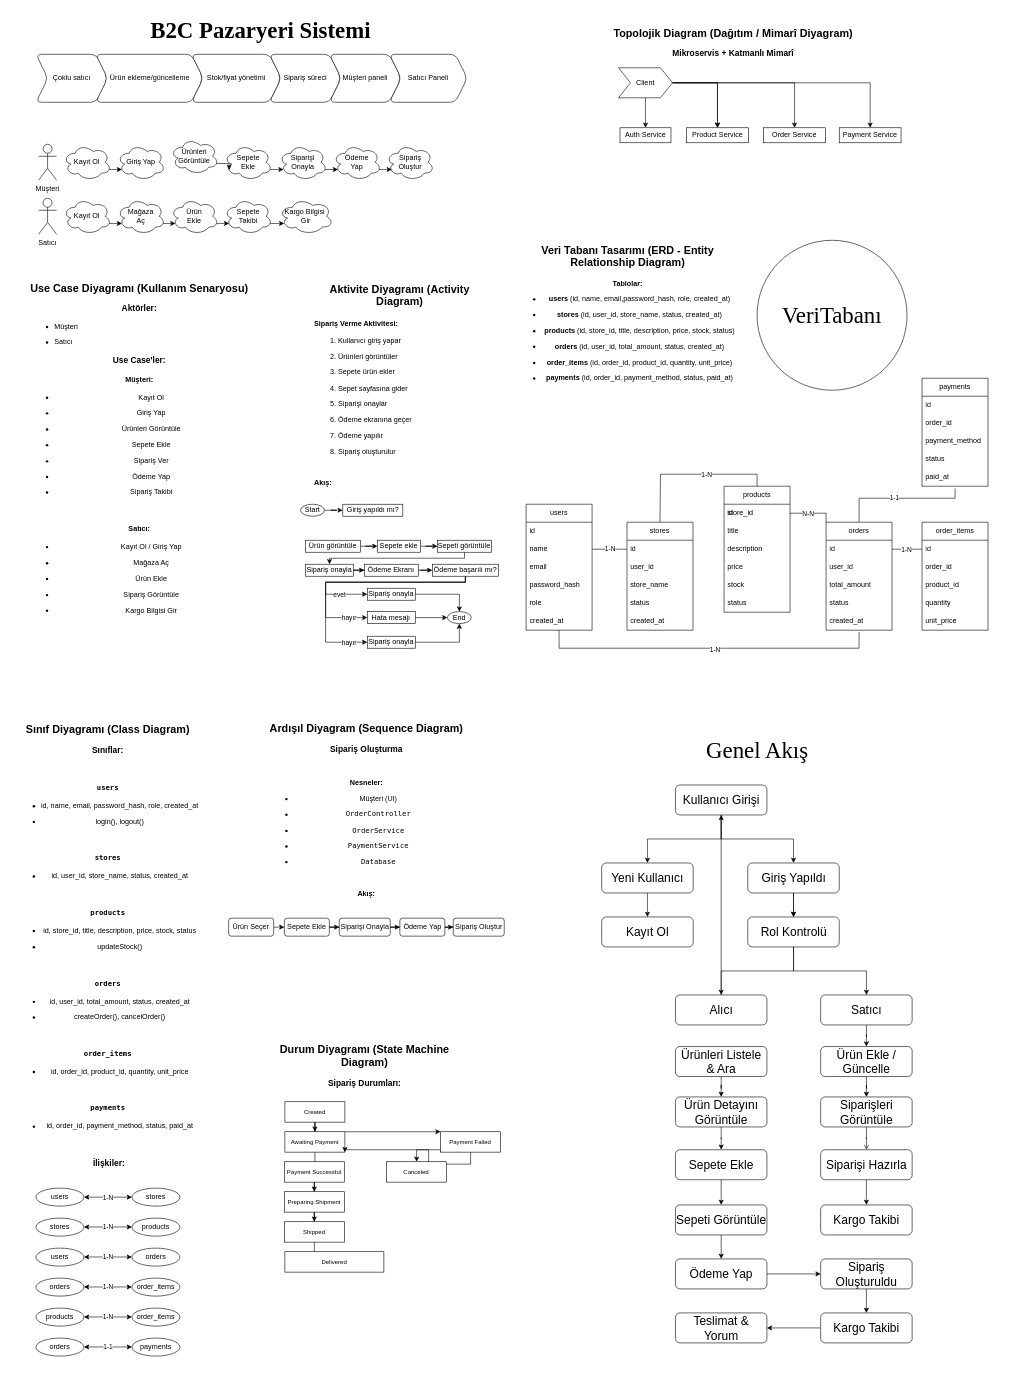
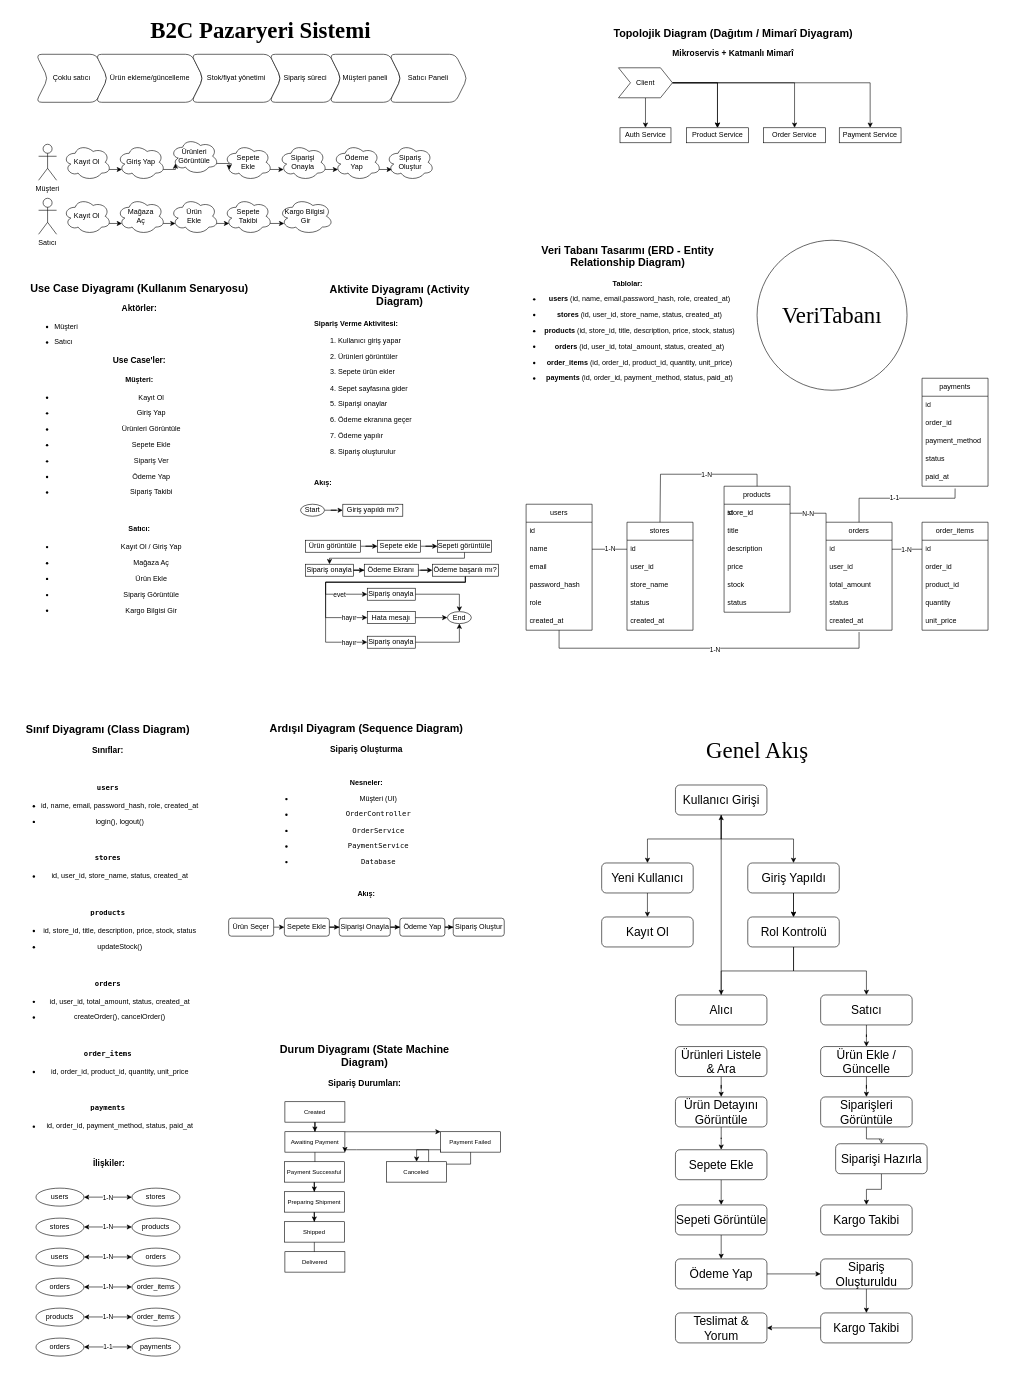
none -> (170, 170)
(866, 1165) -> (881, 1159)
(334, 1262) -> (315, 1262)
